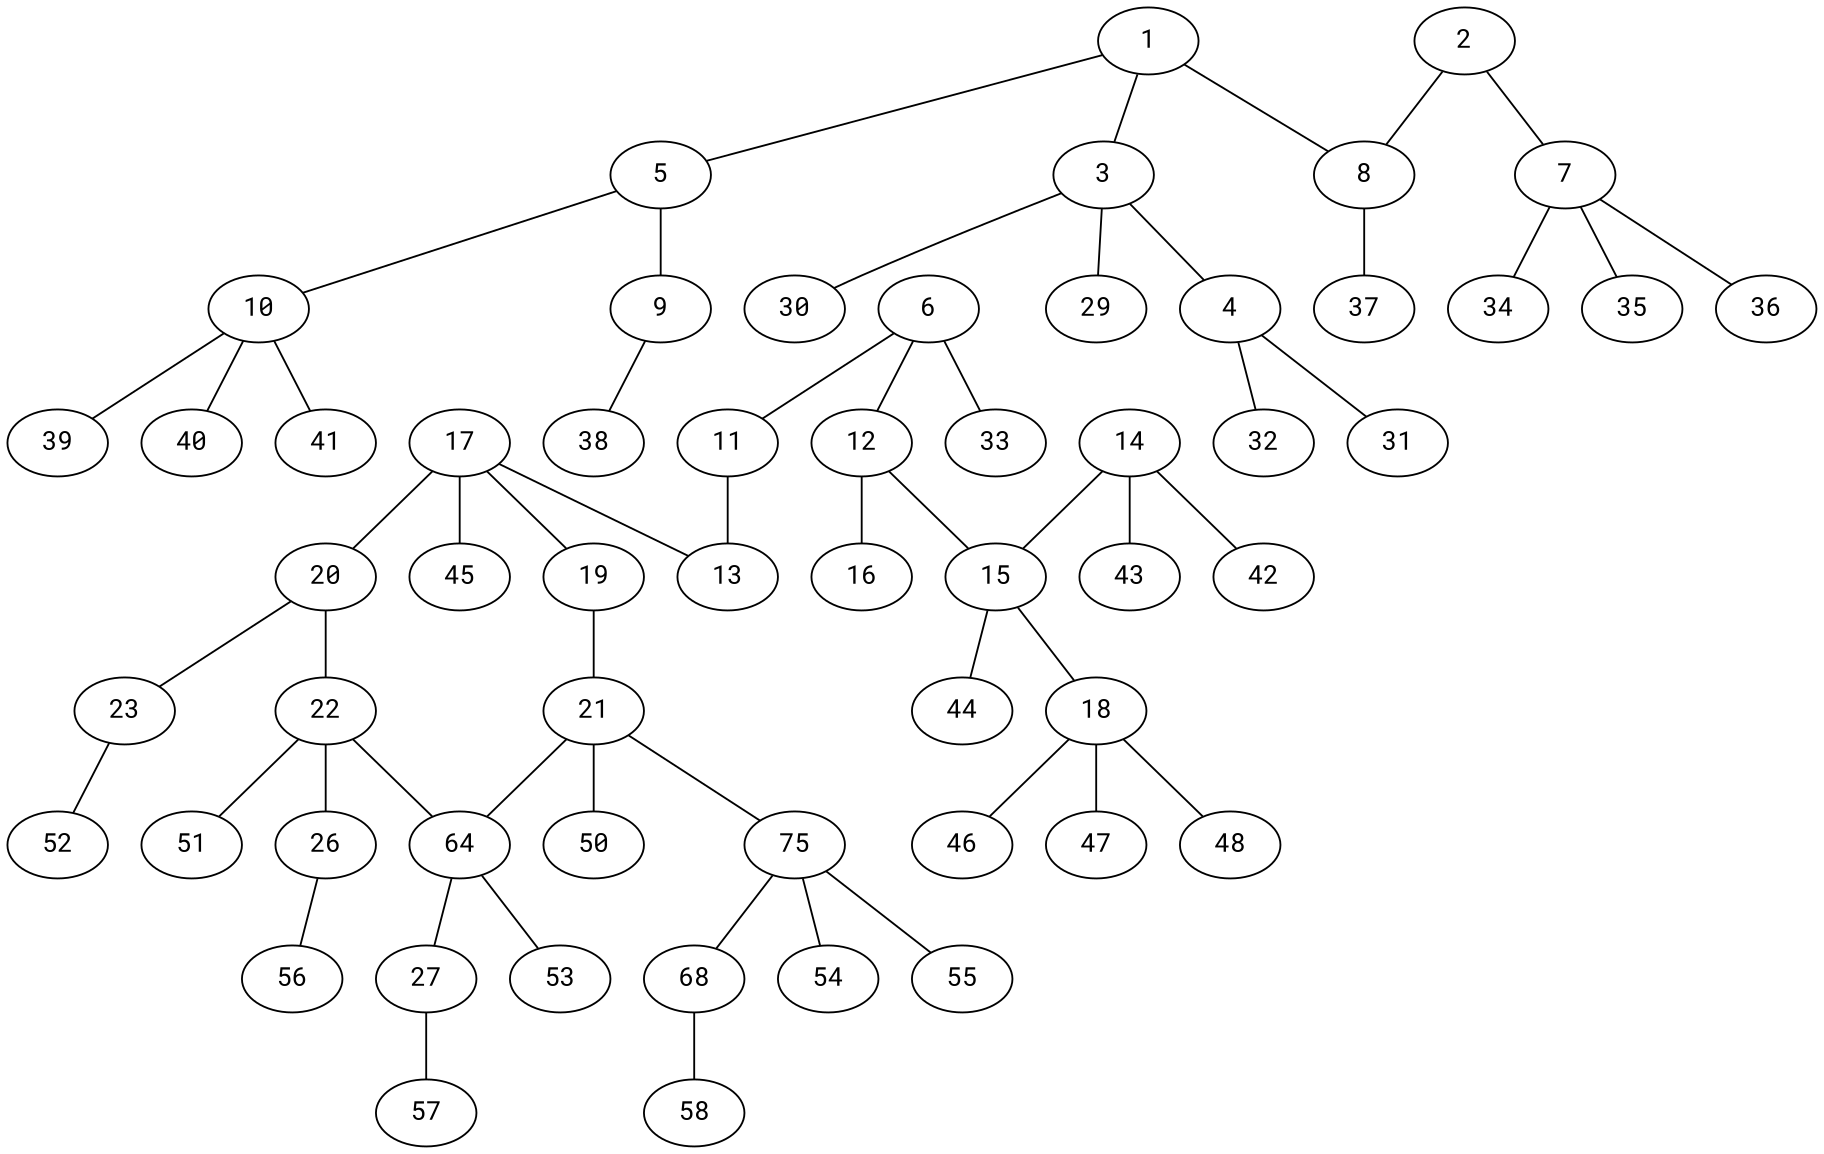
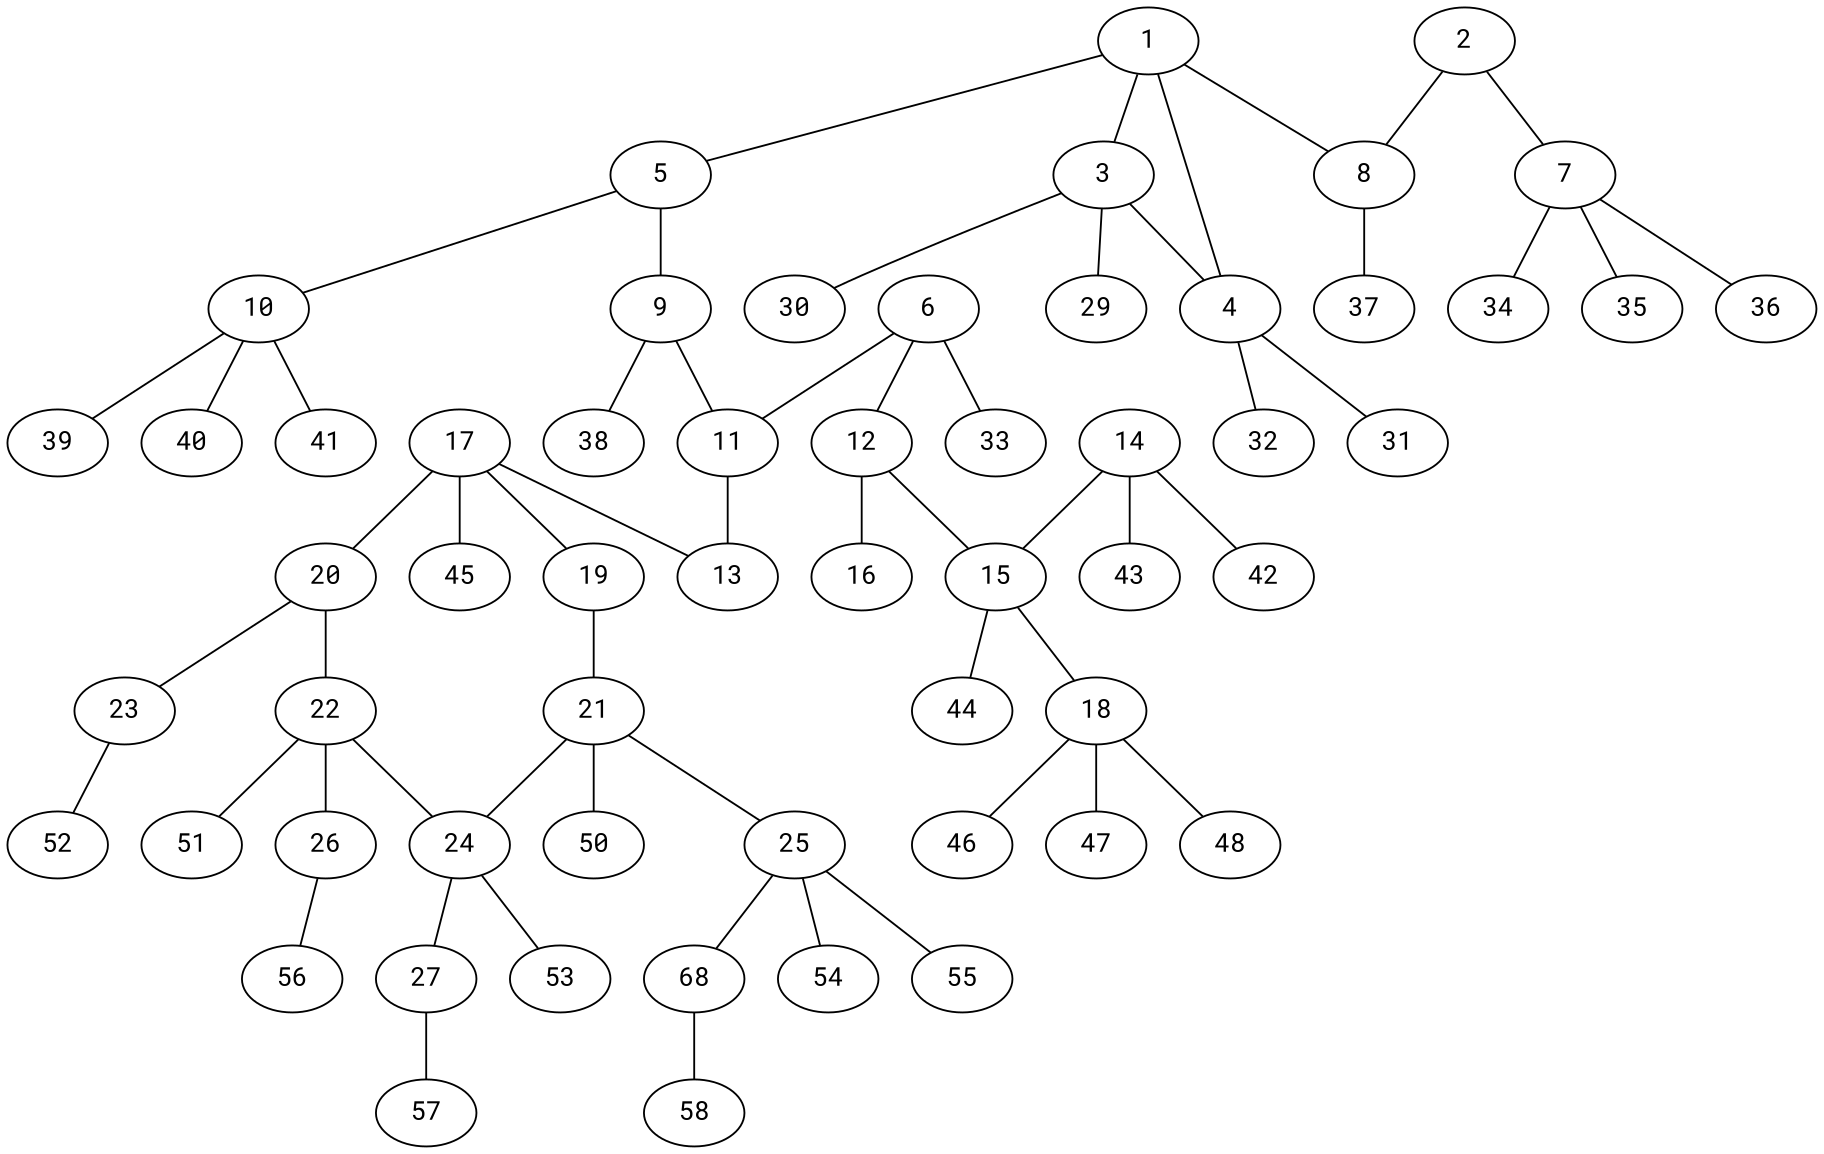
none -> (1189, 175)
none -> (694, 376)
(460, 845) -> (460, 845)
(795, 845) -> (795, 845)
